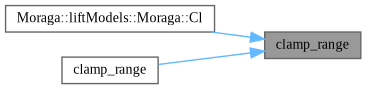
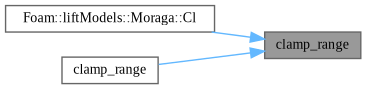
(110, 19) -> (110, 19)
